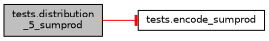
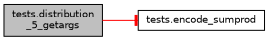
(53, 20) -> (53, 20)
